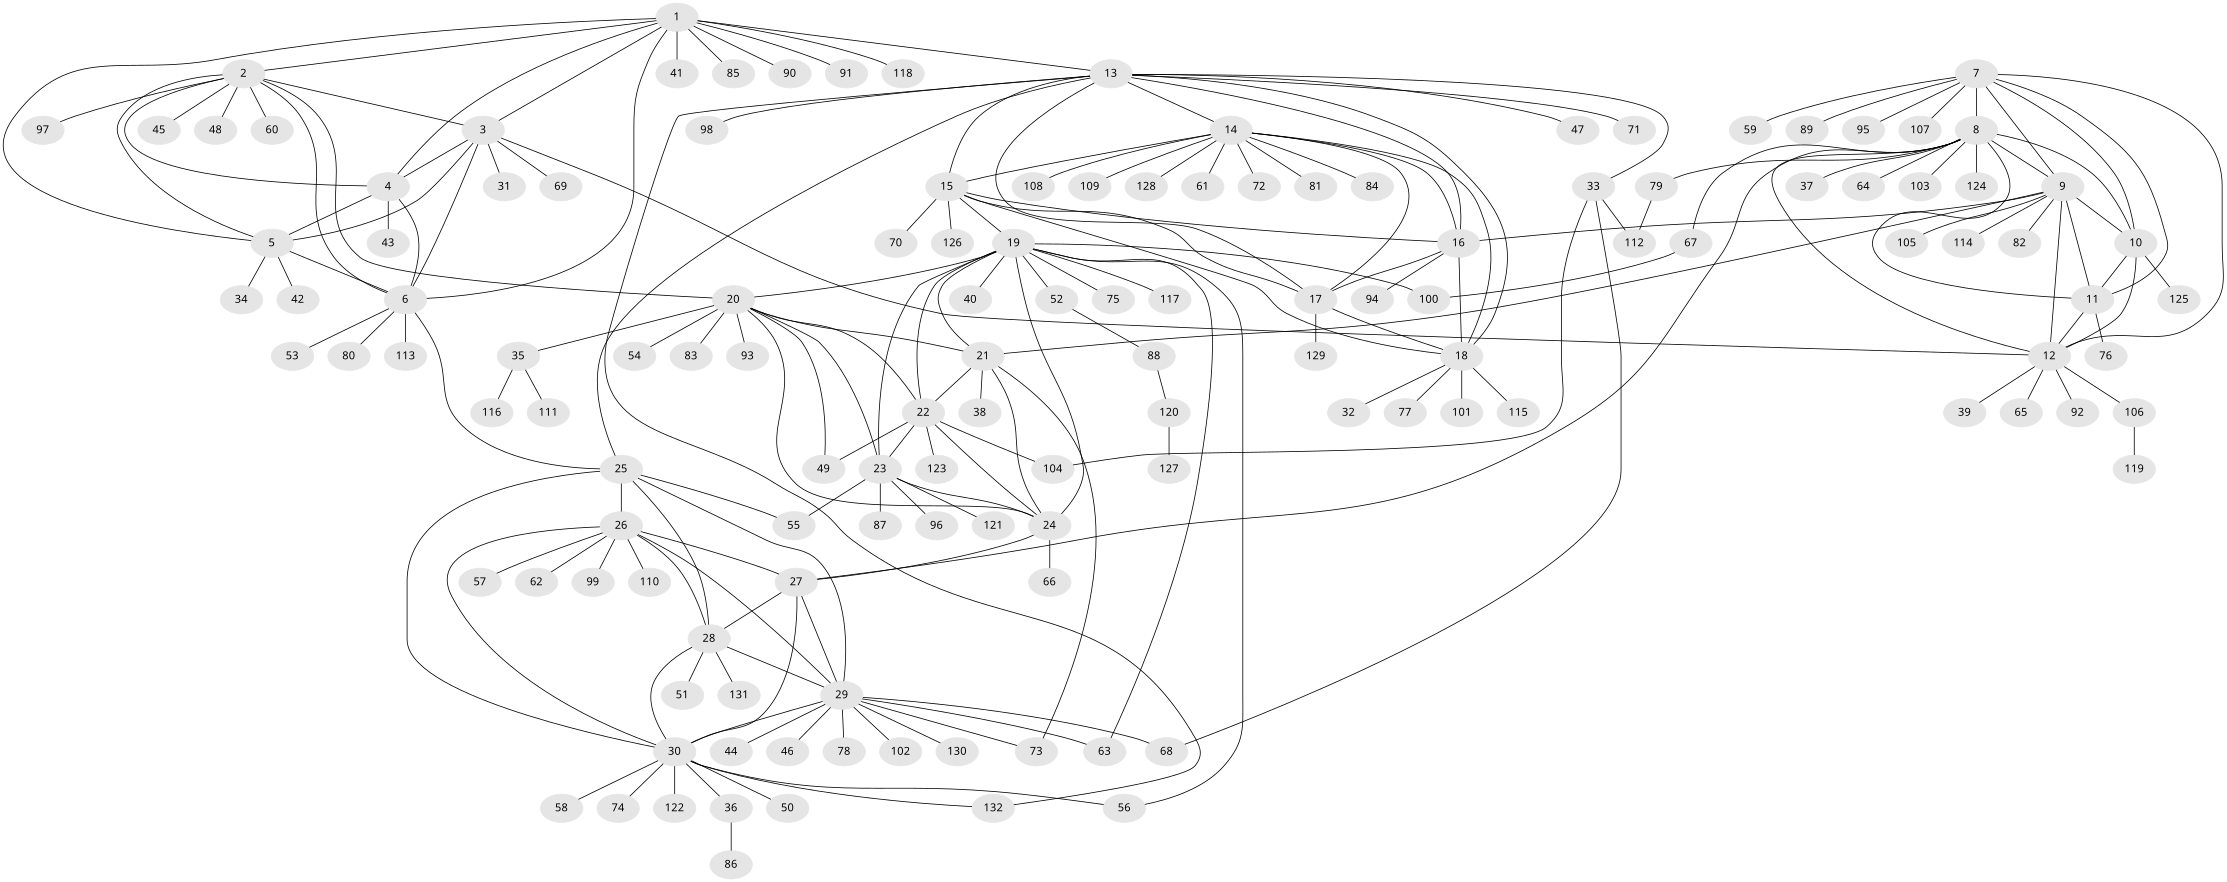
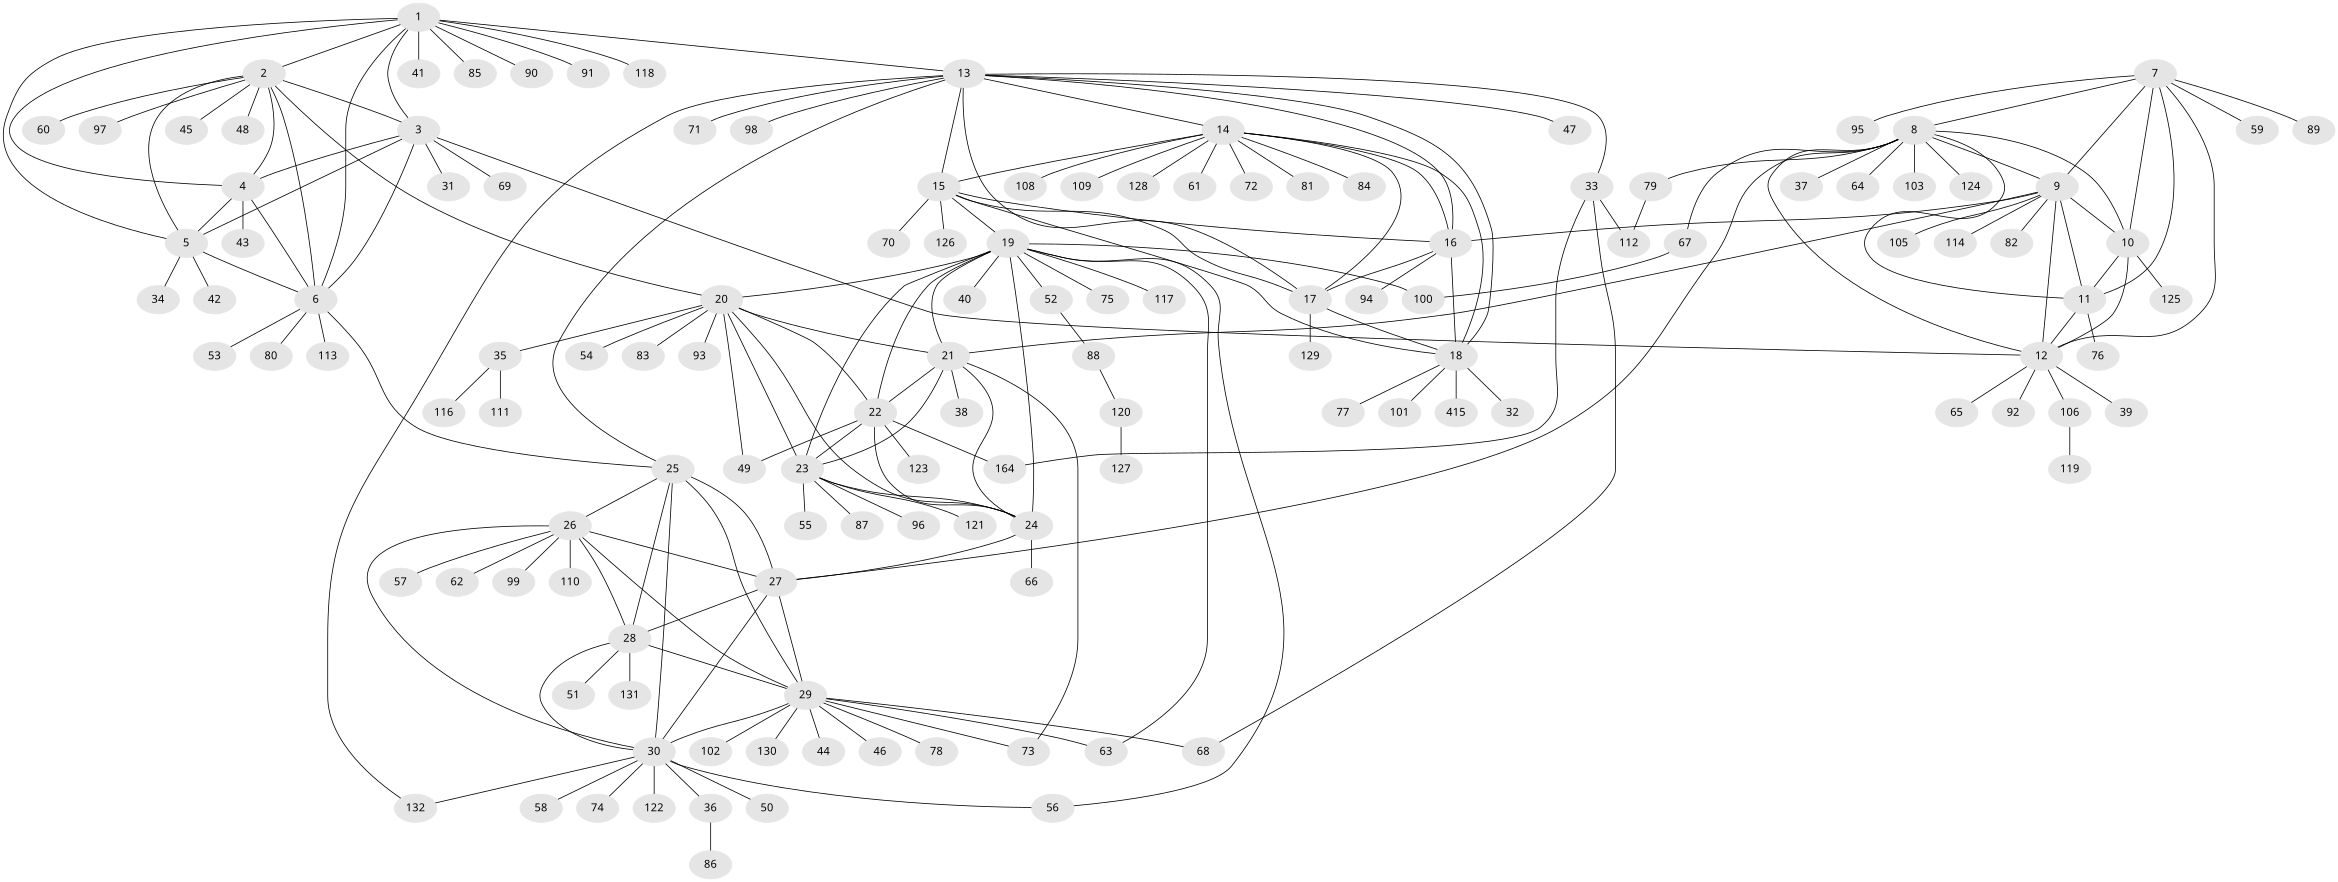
(1920, 130) -> none
(1518, 413) -> (1456, 413)
none -> (899, 431)
(1053, 469) -> (1005, 469)
(709, 495) -> (744, 512)
